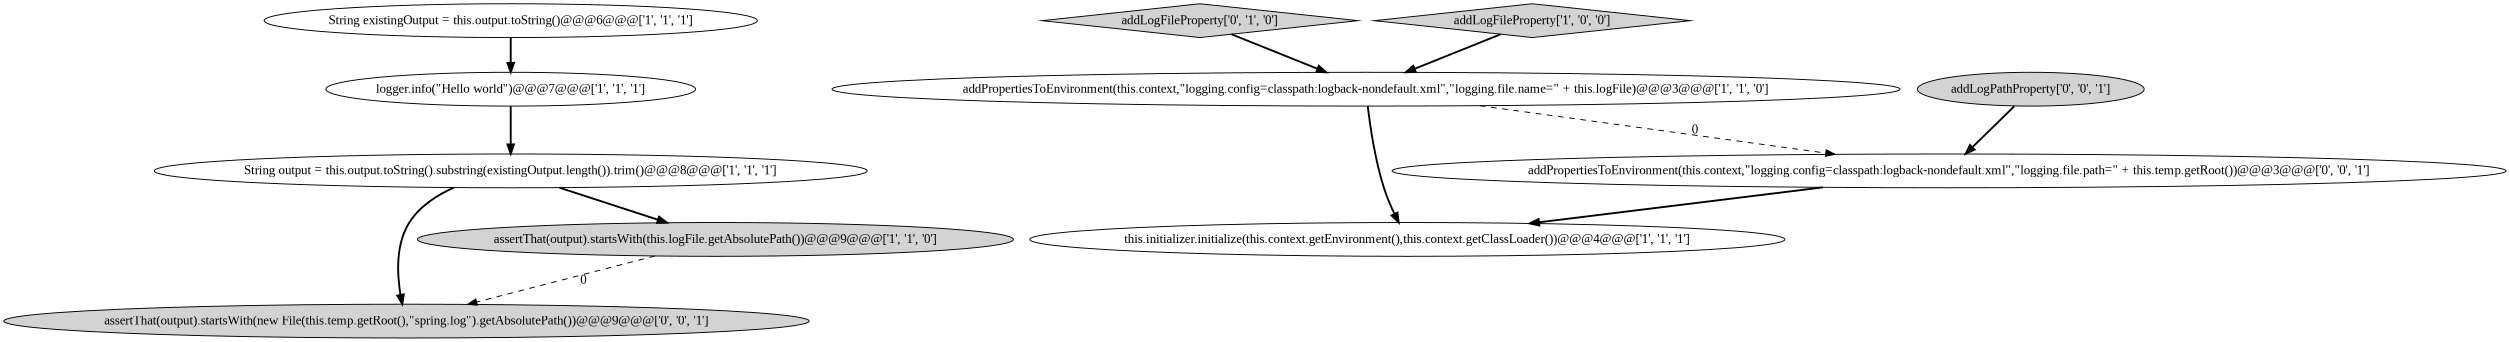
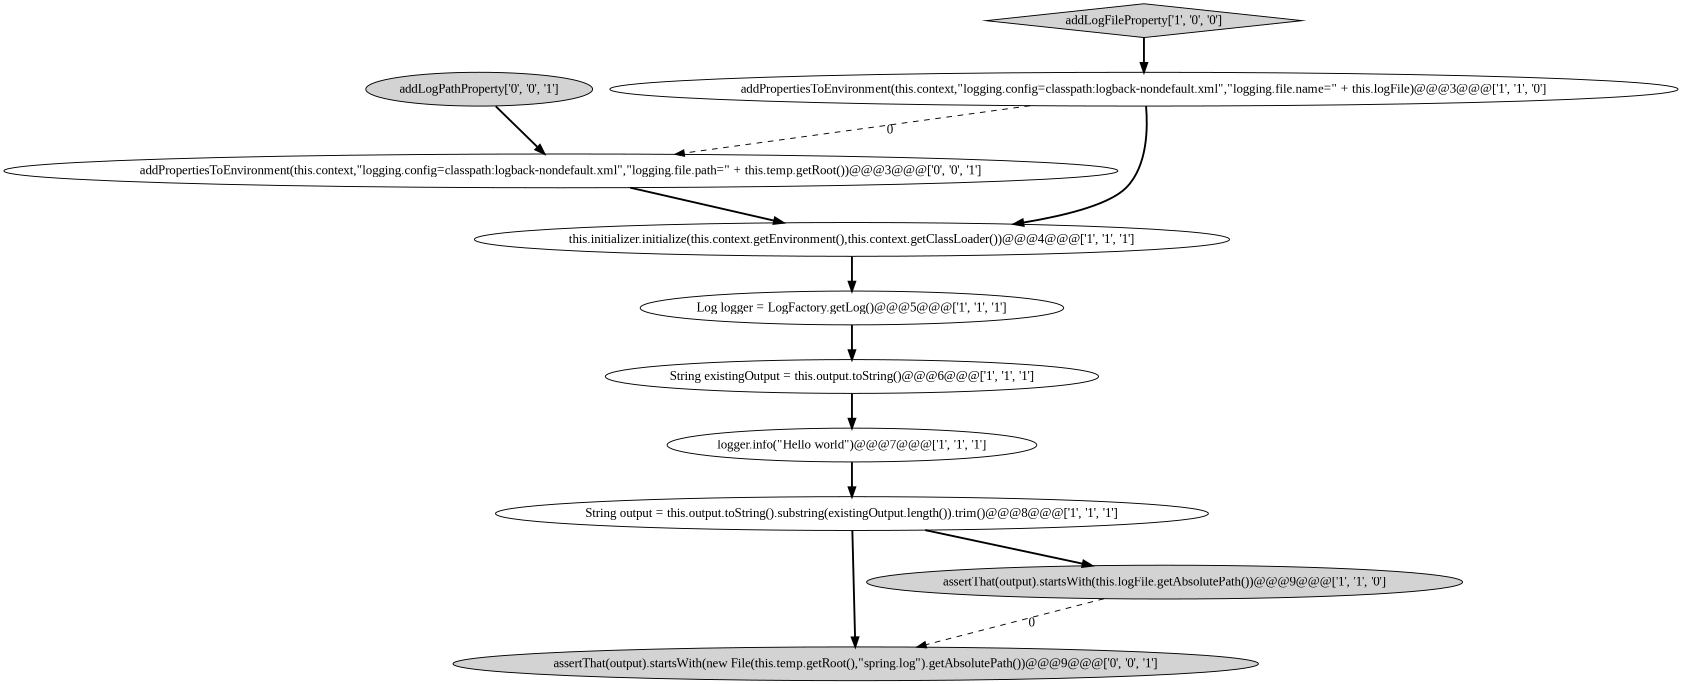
(1200, 21) -> none
none -> (852, 308)
